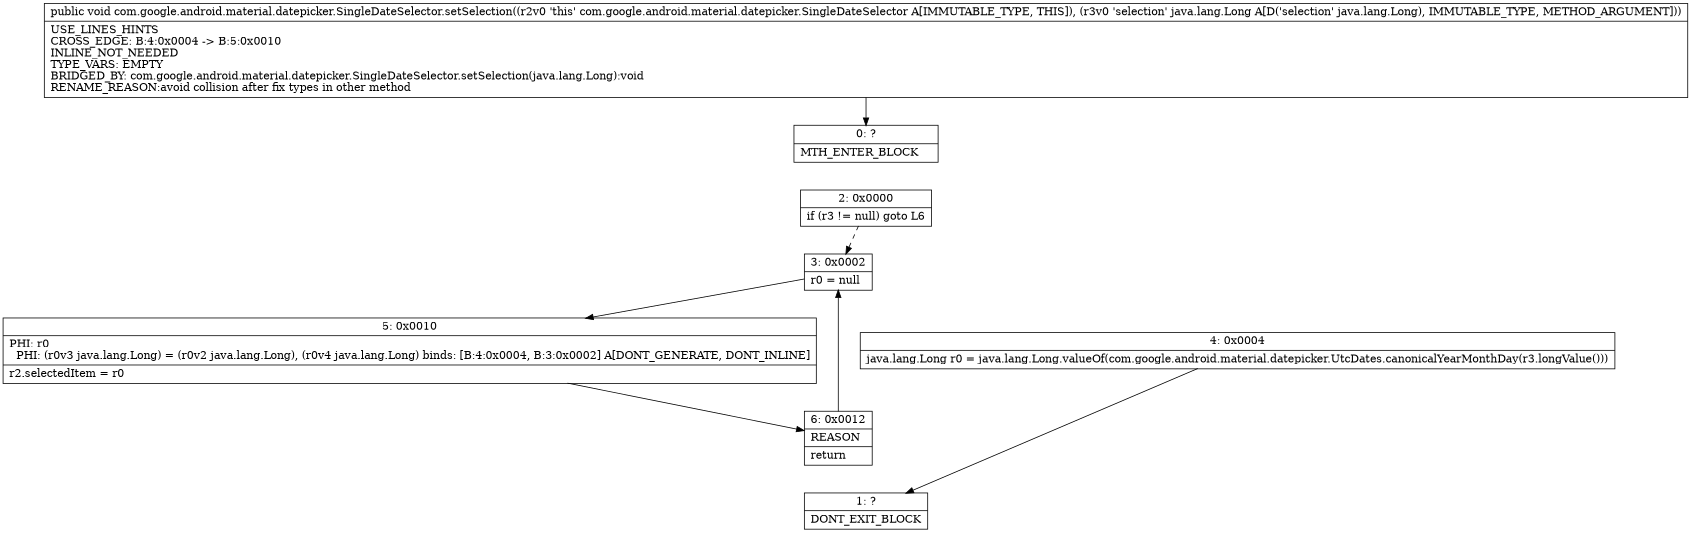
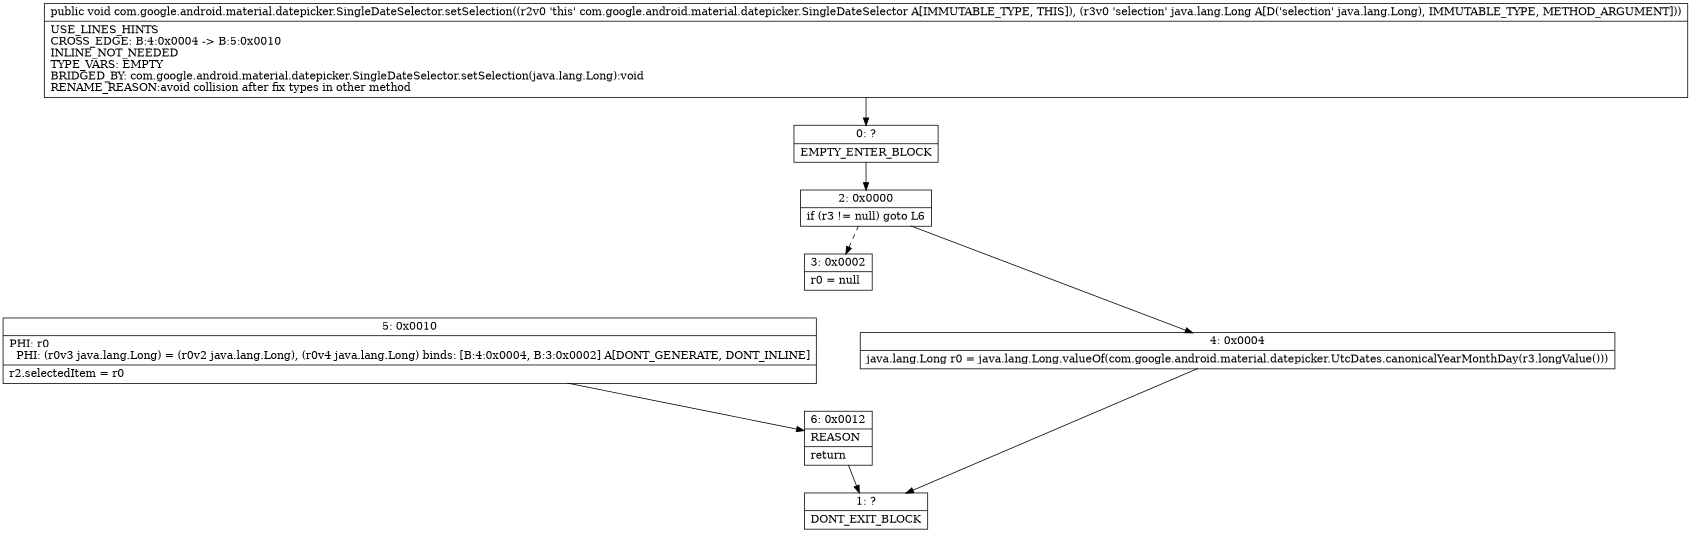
(859, 153) -> (866, 153)
none -> (866, 172)
none -> (1048, 278)
(699, 298) -> none
(838, 355) -> (852, 475)
